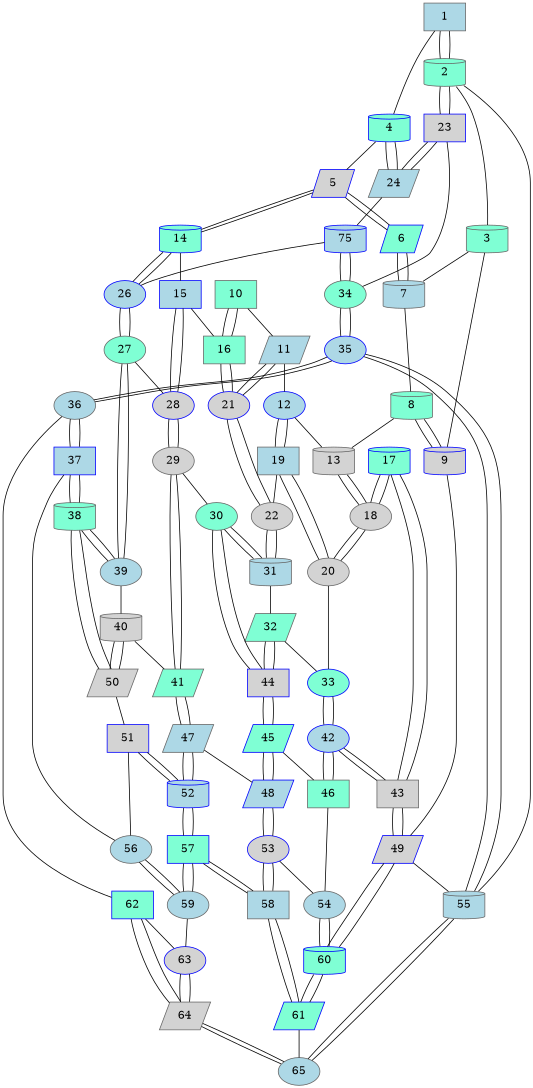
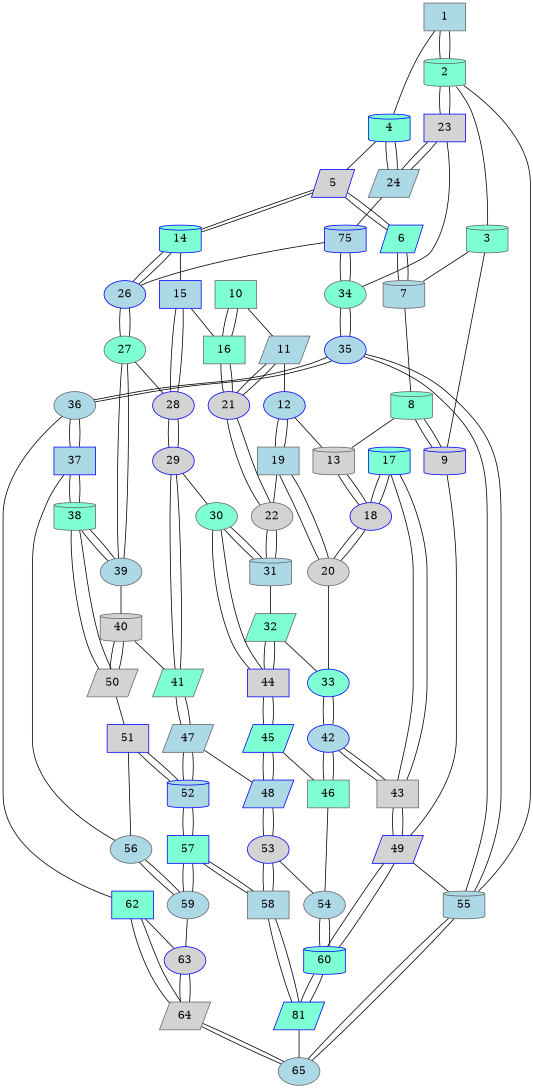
(173, 461) -> (173, 461)
(371, 516) -> (371, 516)
(299, 1016) -> (299, 1016)
